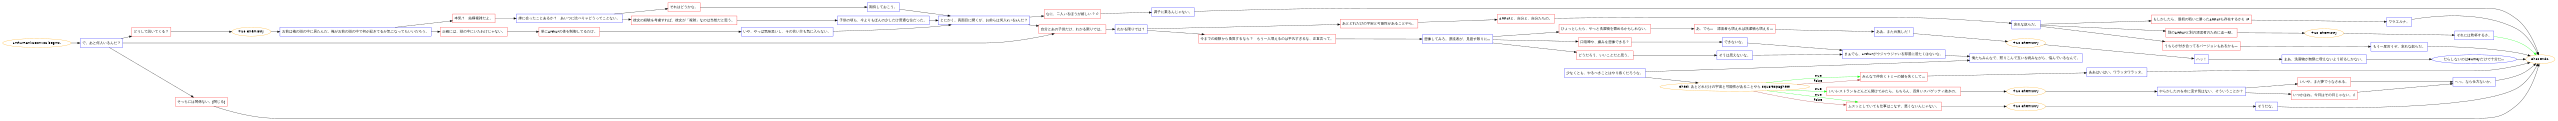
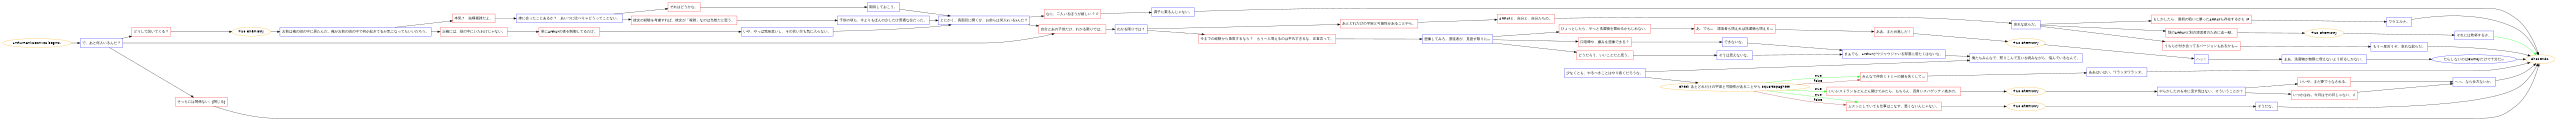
(1894, 32) -> (1894, 32)
